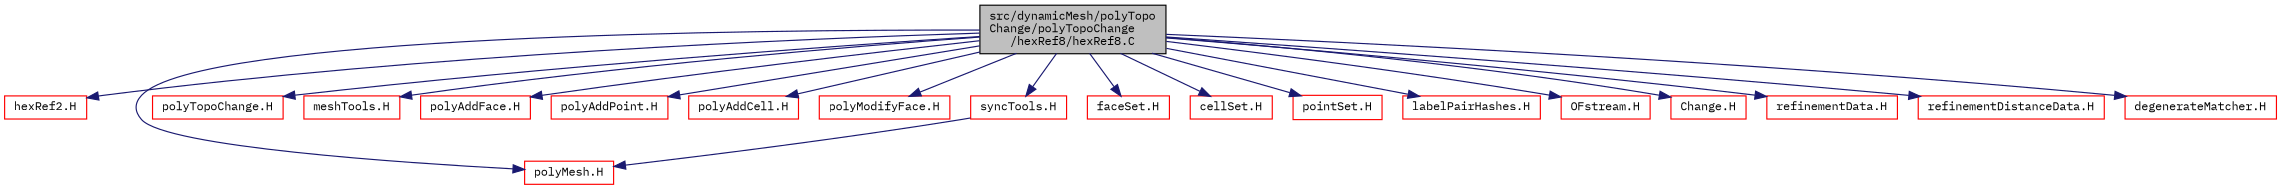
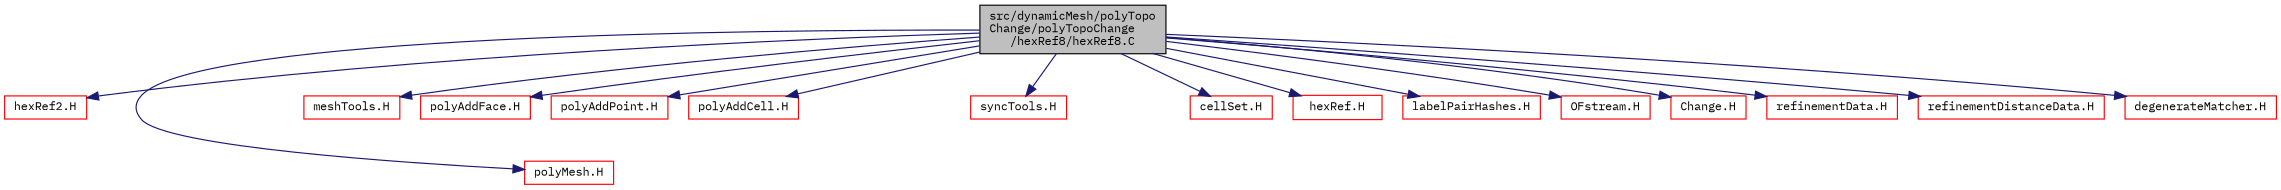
(218, 107) -> none
(885, 107) -> none
(1128, 107) -> none
(1338, 107) -> (1338, 107)
(798, 143) -> none
